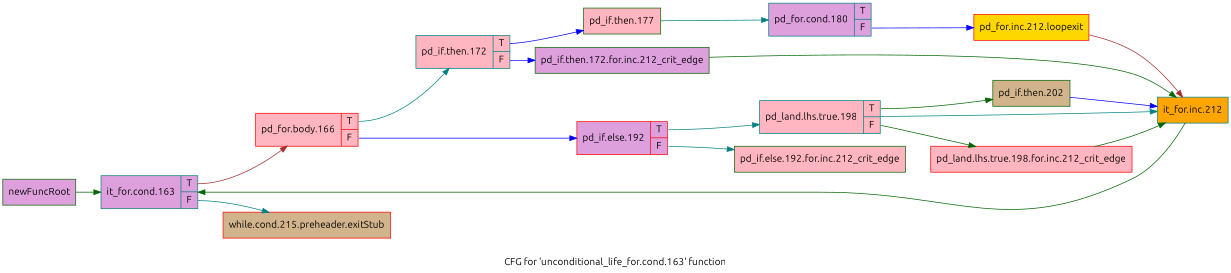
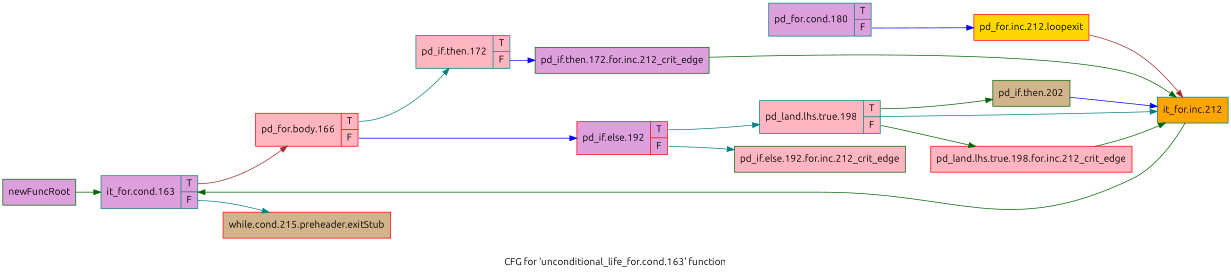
(622, 21) -> none
